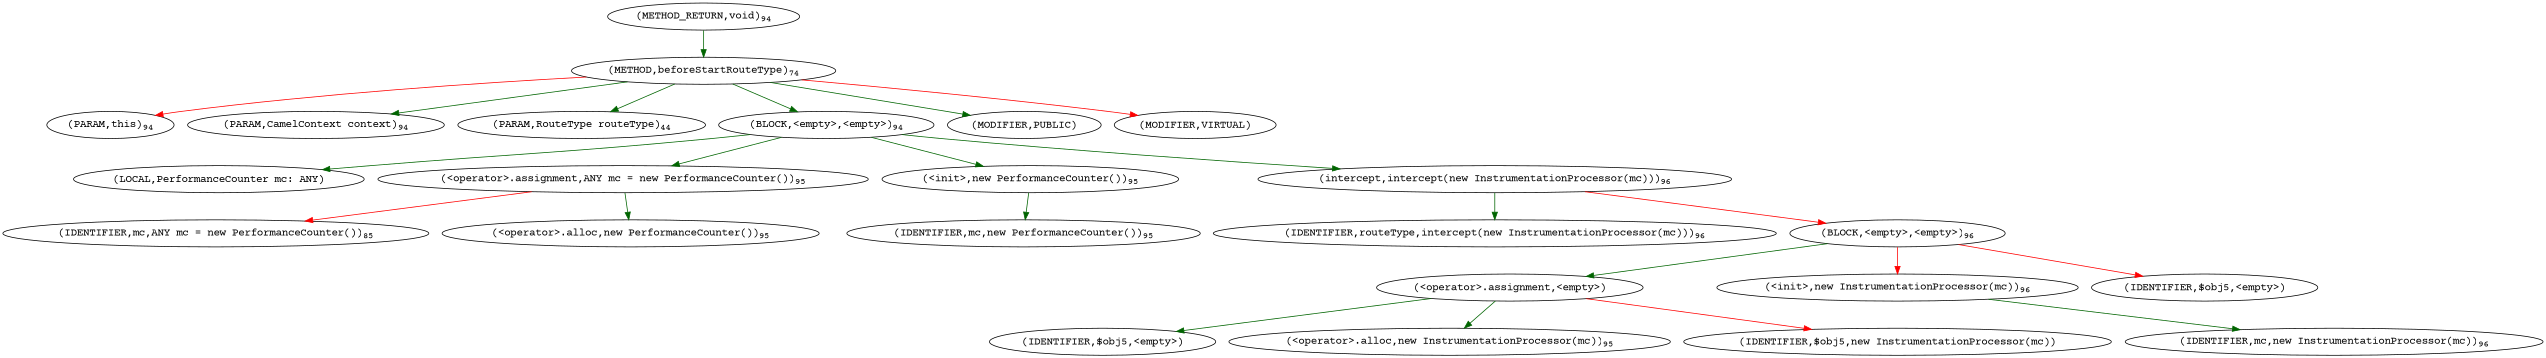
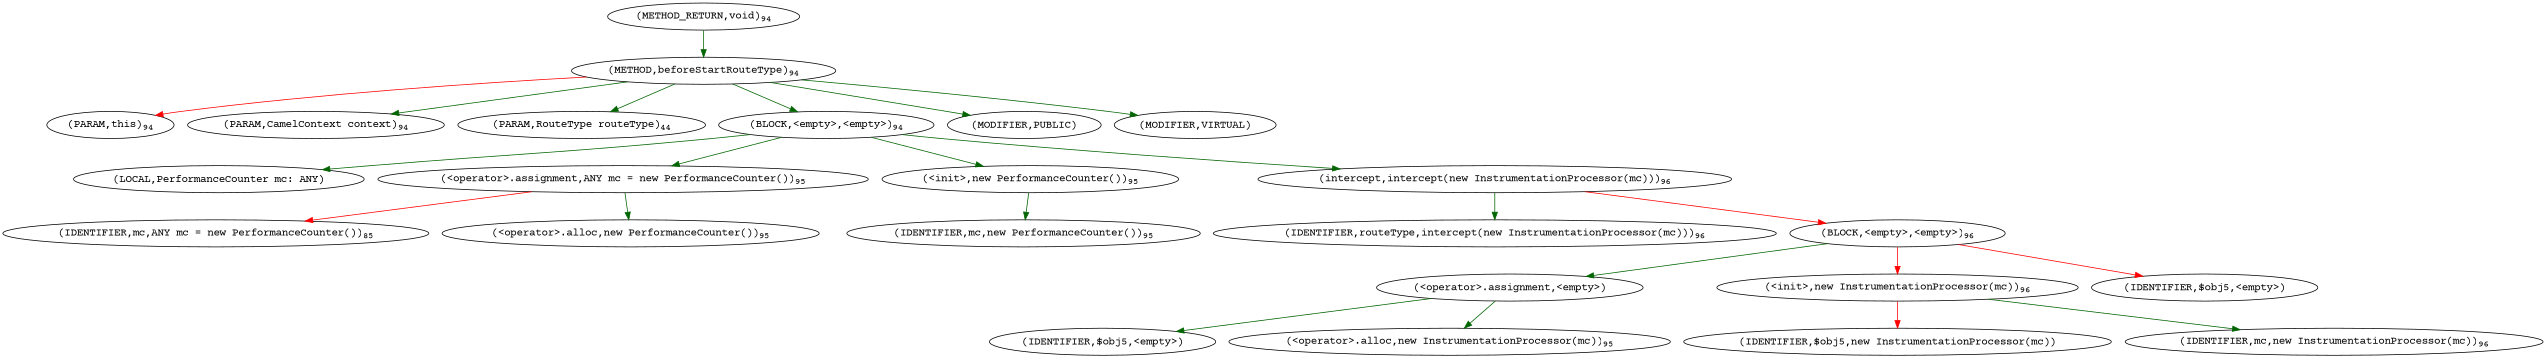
(794, 70) -> (794, 70)
(966, 96) -> (966, 96)
(1695, 313) -> (1898, 311)
